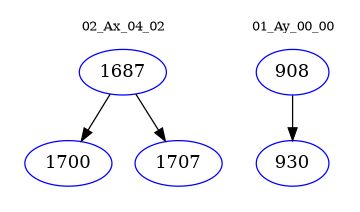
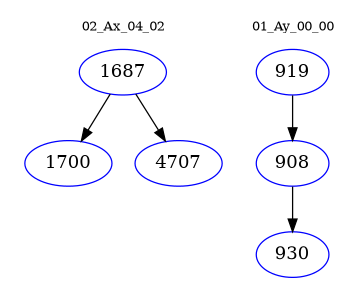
none -> (293, 72)
(179, 163) -> (179, 163)
